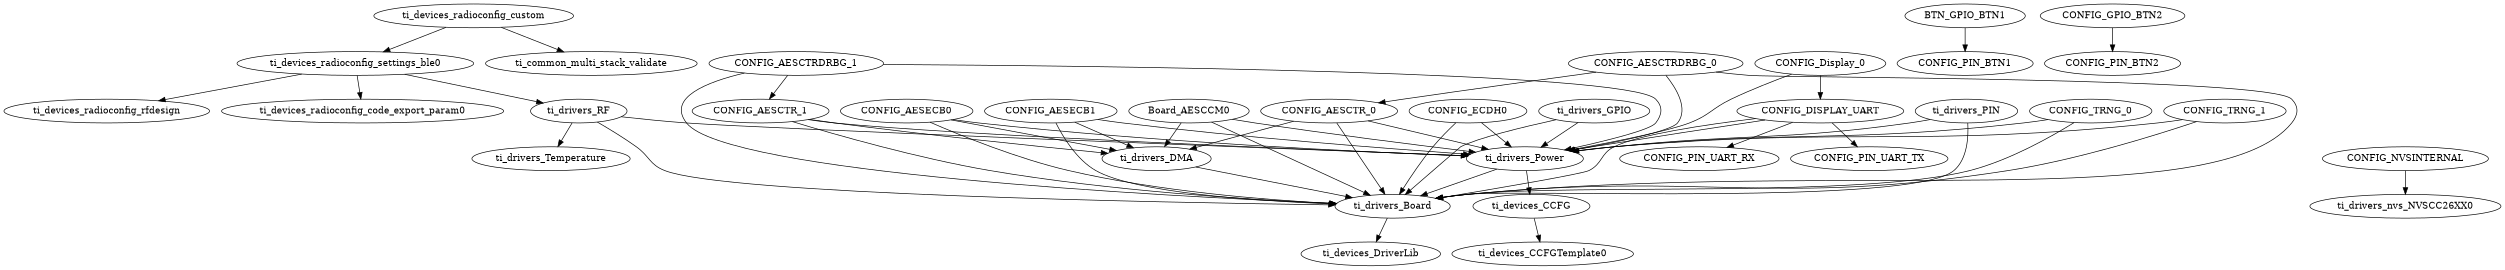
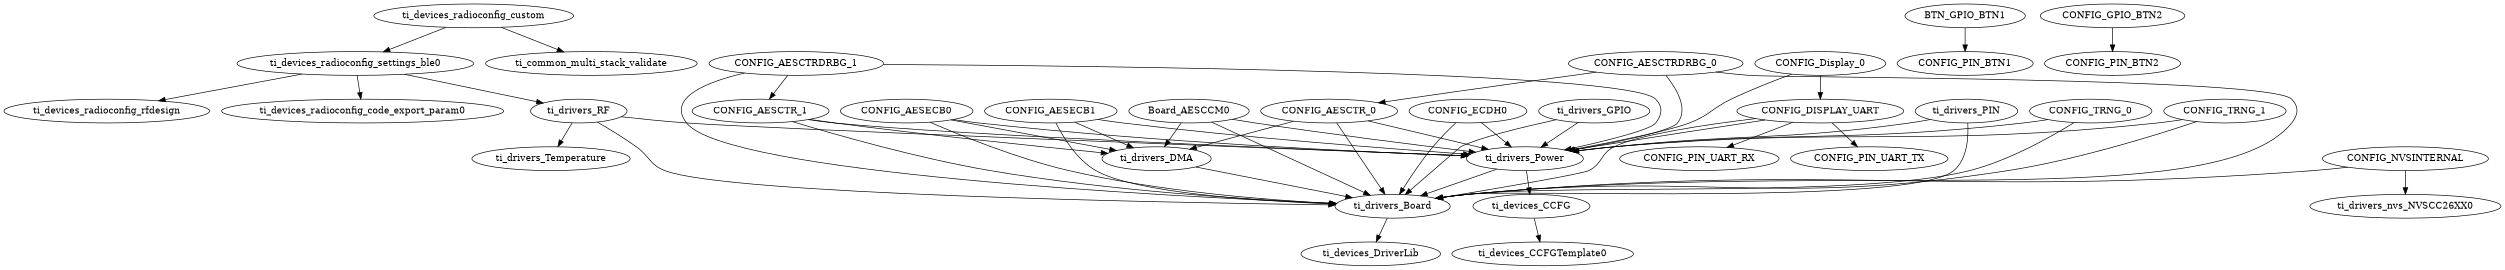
none -> (2076, 181)
